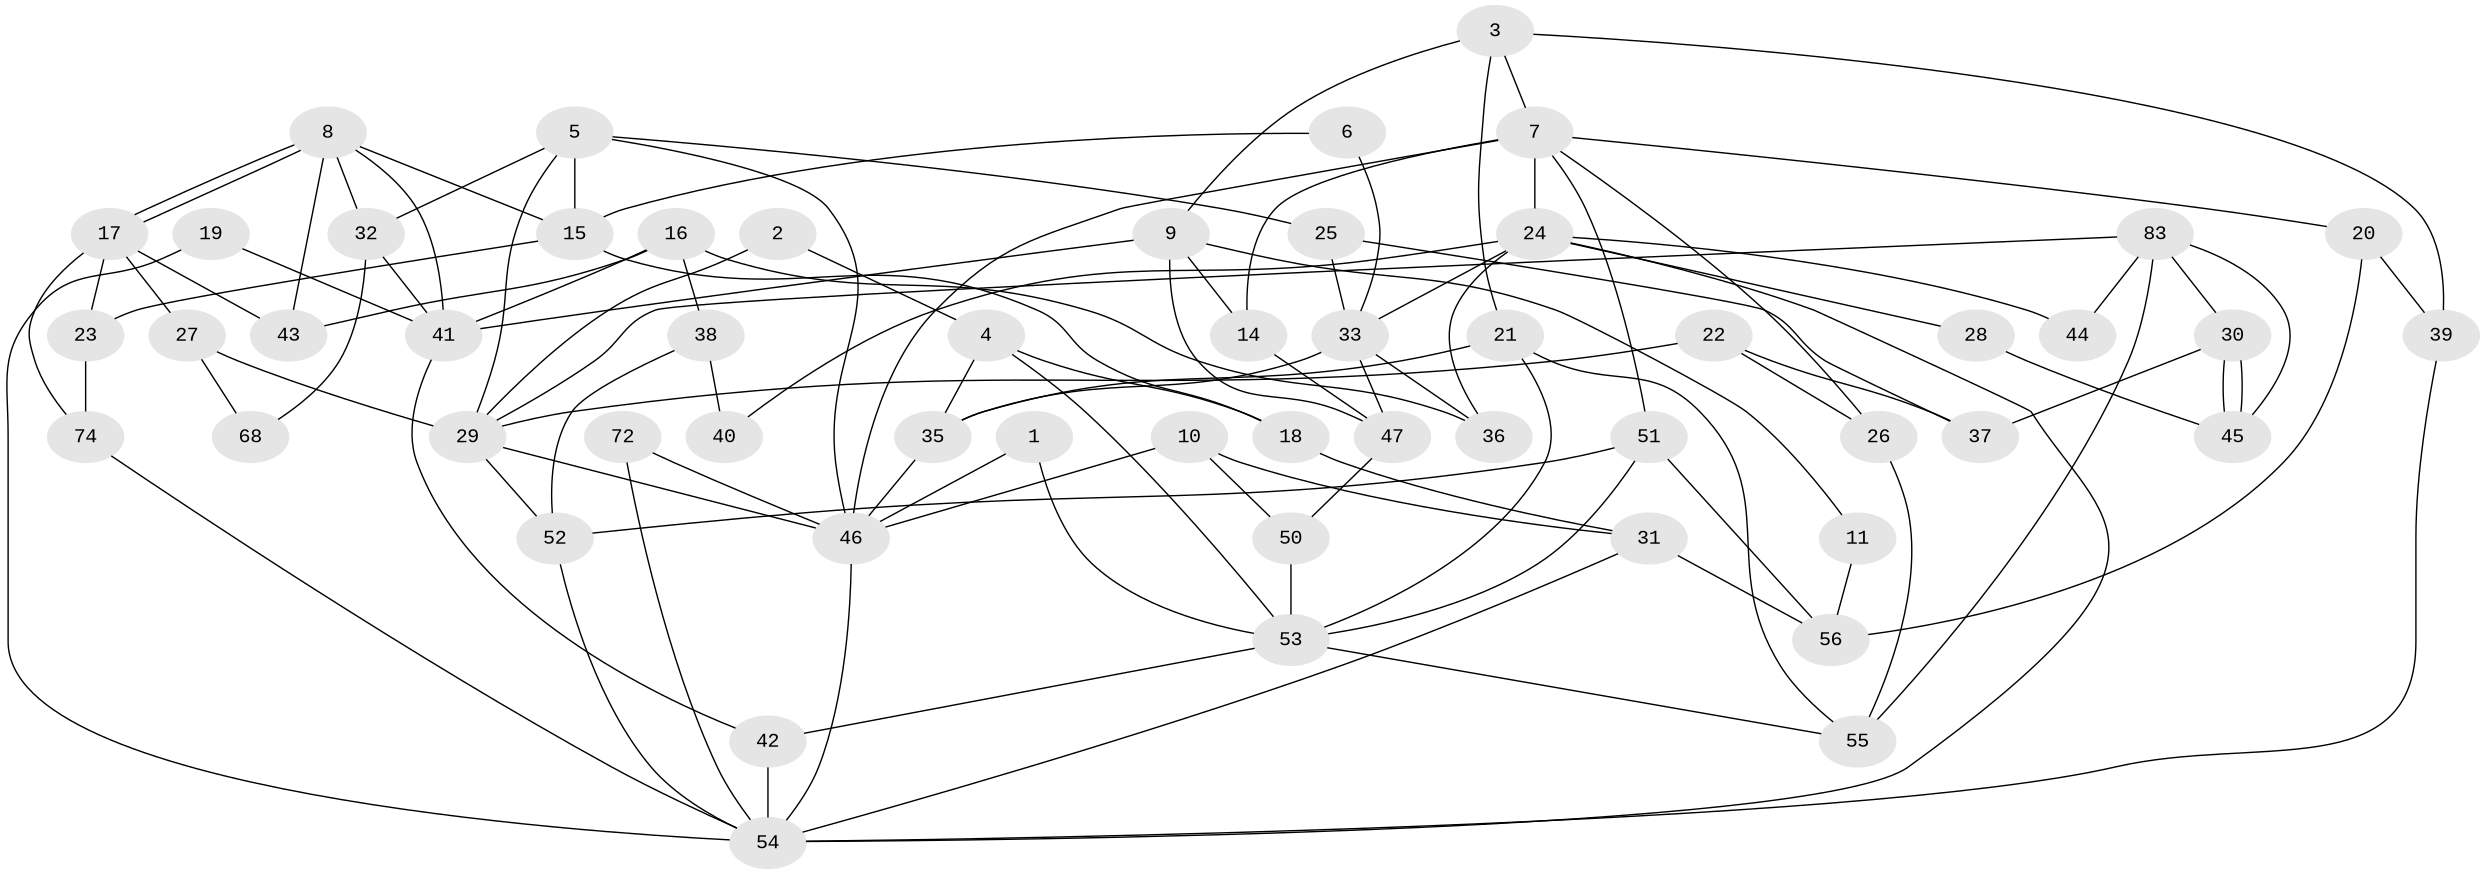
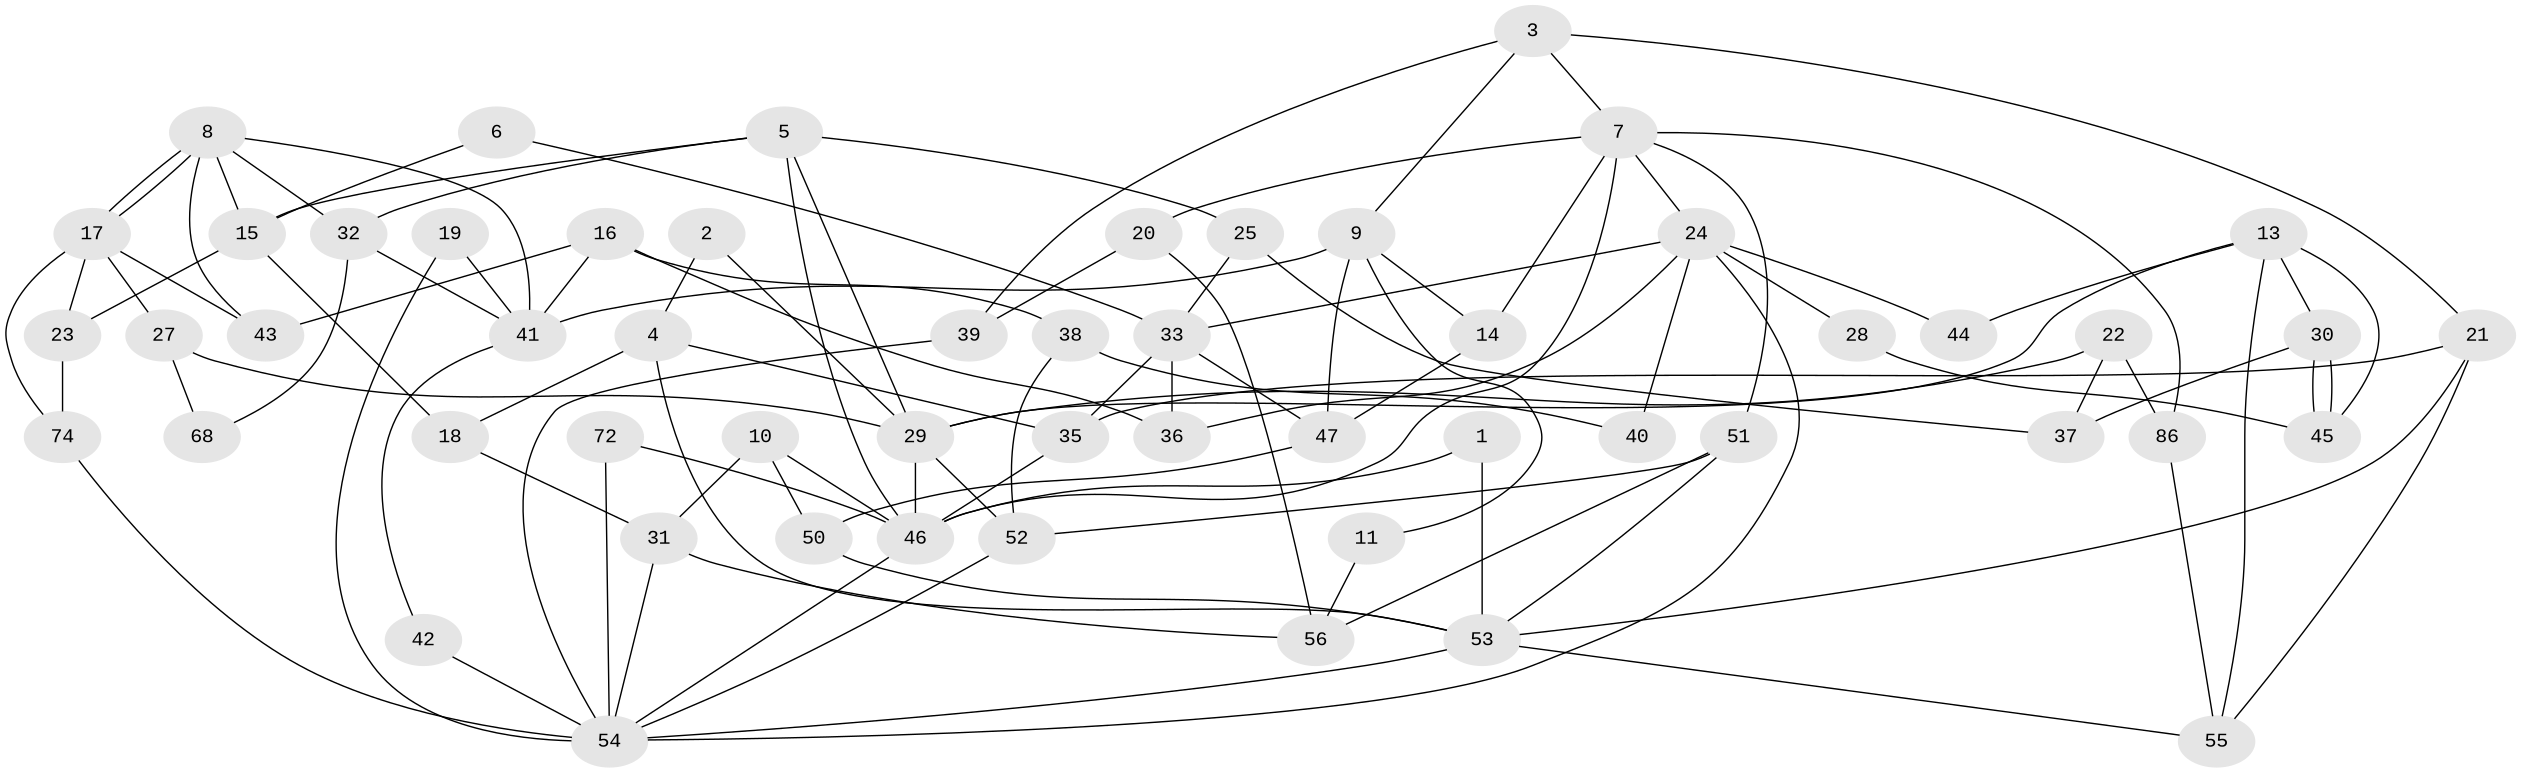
(2155, 234) -> (2269, 234)
(1879, 437) -> (2167, 437)
(1029, 691) -> (1049, 705)
